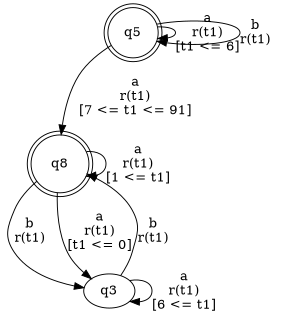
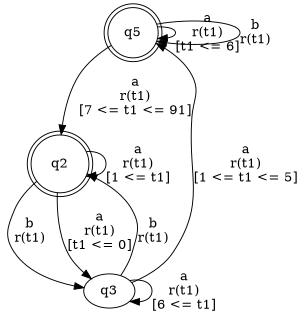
(60, 164) -> (60, 164)
none -> (193, 172)
